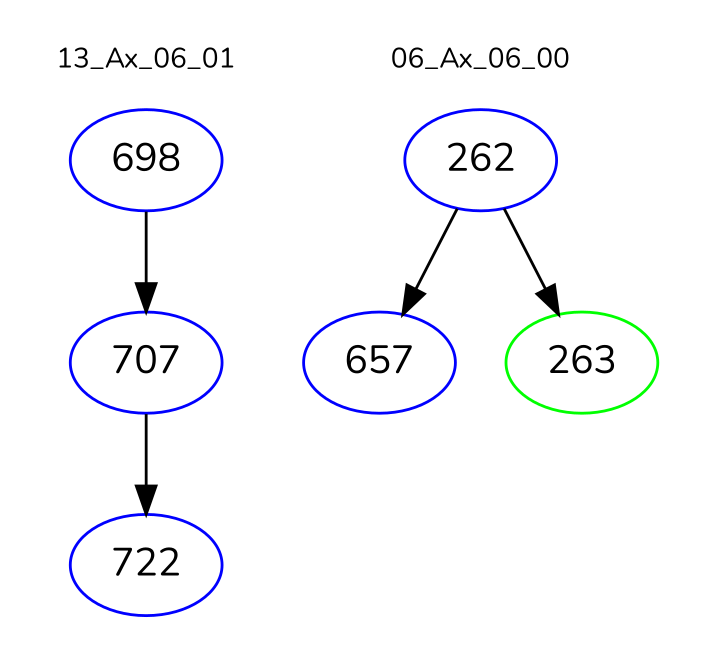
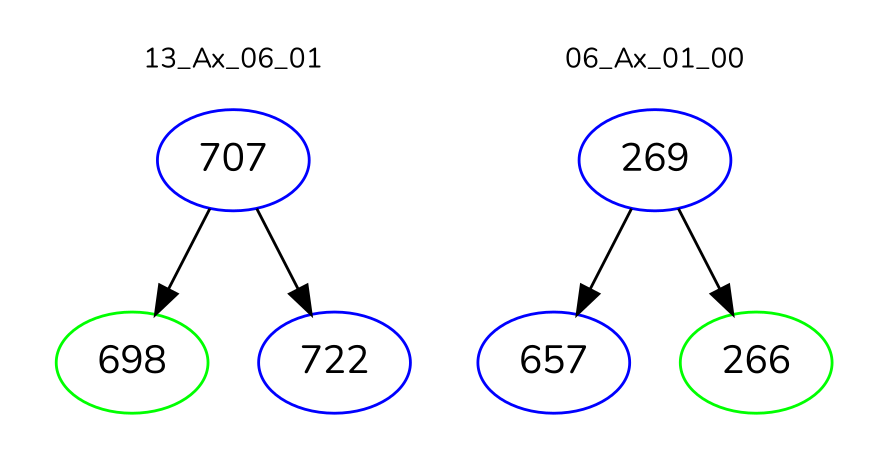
(481, 60) -> (655, 60)
(146, 160) -> (132, 363)
(481, 160) -> (655, 160)
(146, 248) -> (189, 249)
(582, 363) -> (756, 363)
